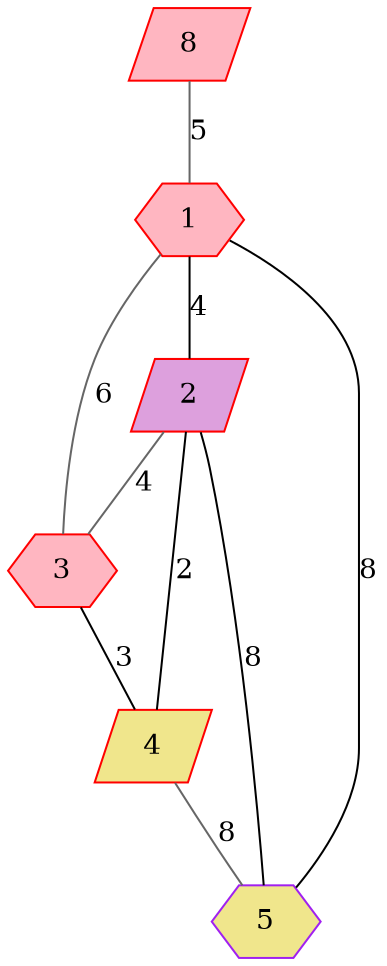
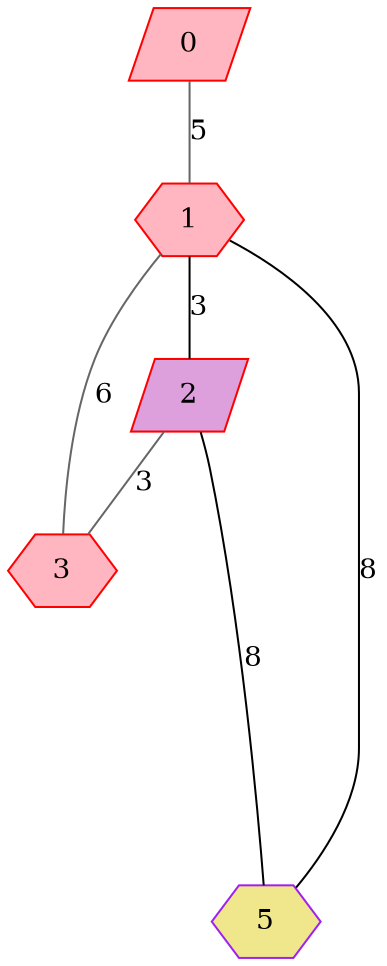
(190, 44) -> (190, 44)
(200, 308) -> (200, 308)
(145, 483) -> (145, 483)
(153, 746) -> none
